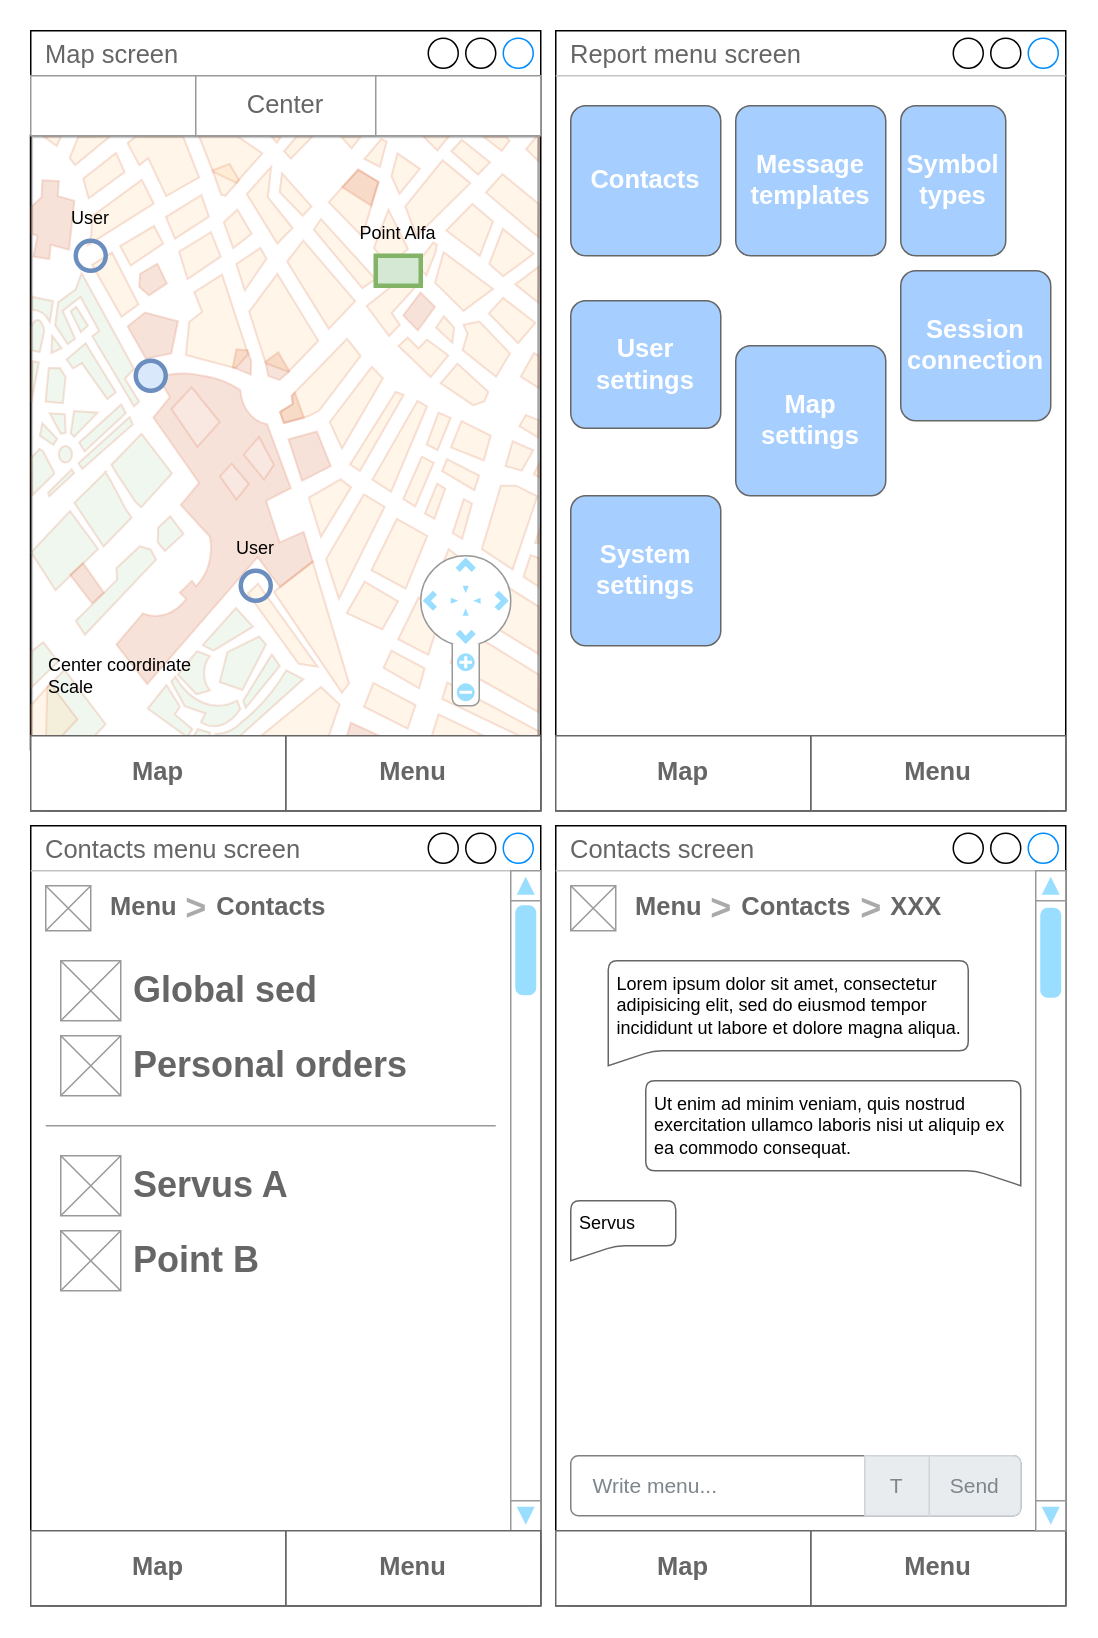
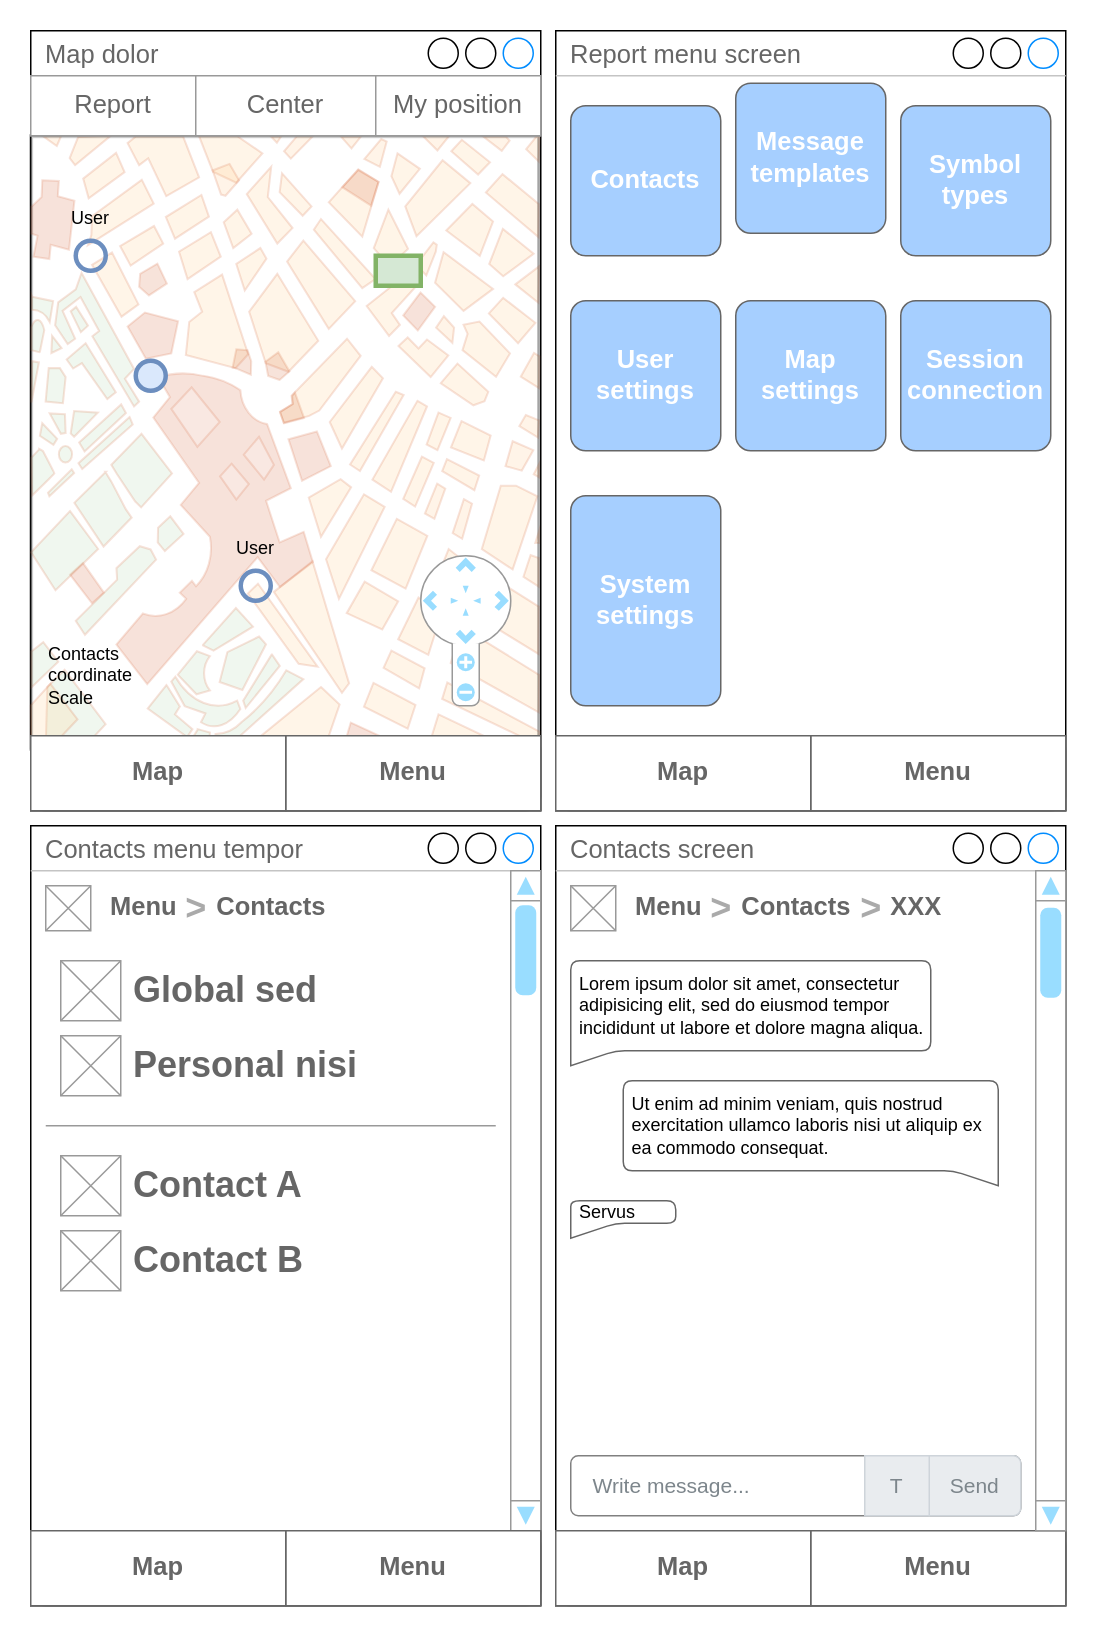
(114, 57) -> (103, 57)
none -> (113, 106)
none -> (458, 106)
(811, 181) -> (811, 158)
(953, 181) -> (976, 181)
(398, 233) -> none
(976, 346) -> (976, 376)
(646, 365) -> (646, 376)
(811, 421) -> (811, 376)
(646, 571) -> (646, 601)
(122, 676) -> (122, 676)
(182, 852) -> (182, 852)
(788, 1013) -> (751, 1013)
(266, 1066) -> (236, 1066)
(833, 1133) -> (811, 1133)
(200, 1186) -> (210, 1186)
(623, 1231) -> (623, 1220)
(185, 1261) -> (210, 1261)
(656, 1486) -> (674, 1486)
